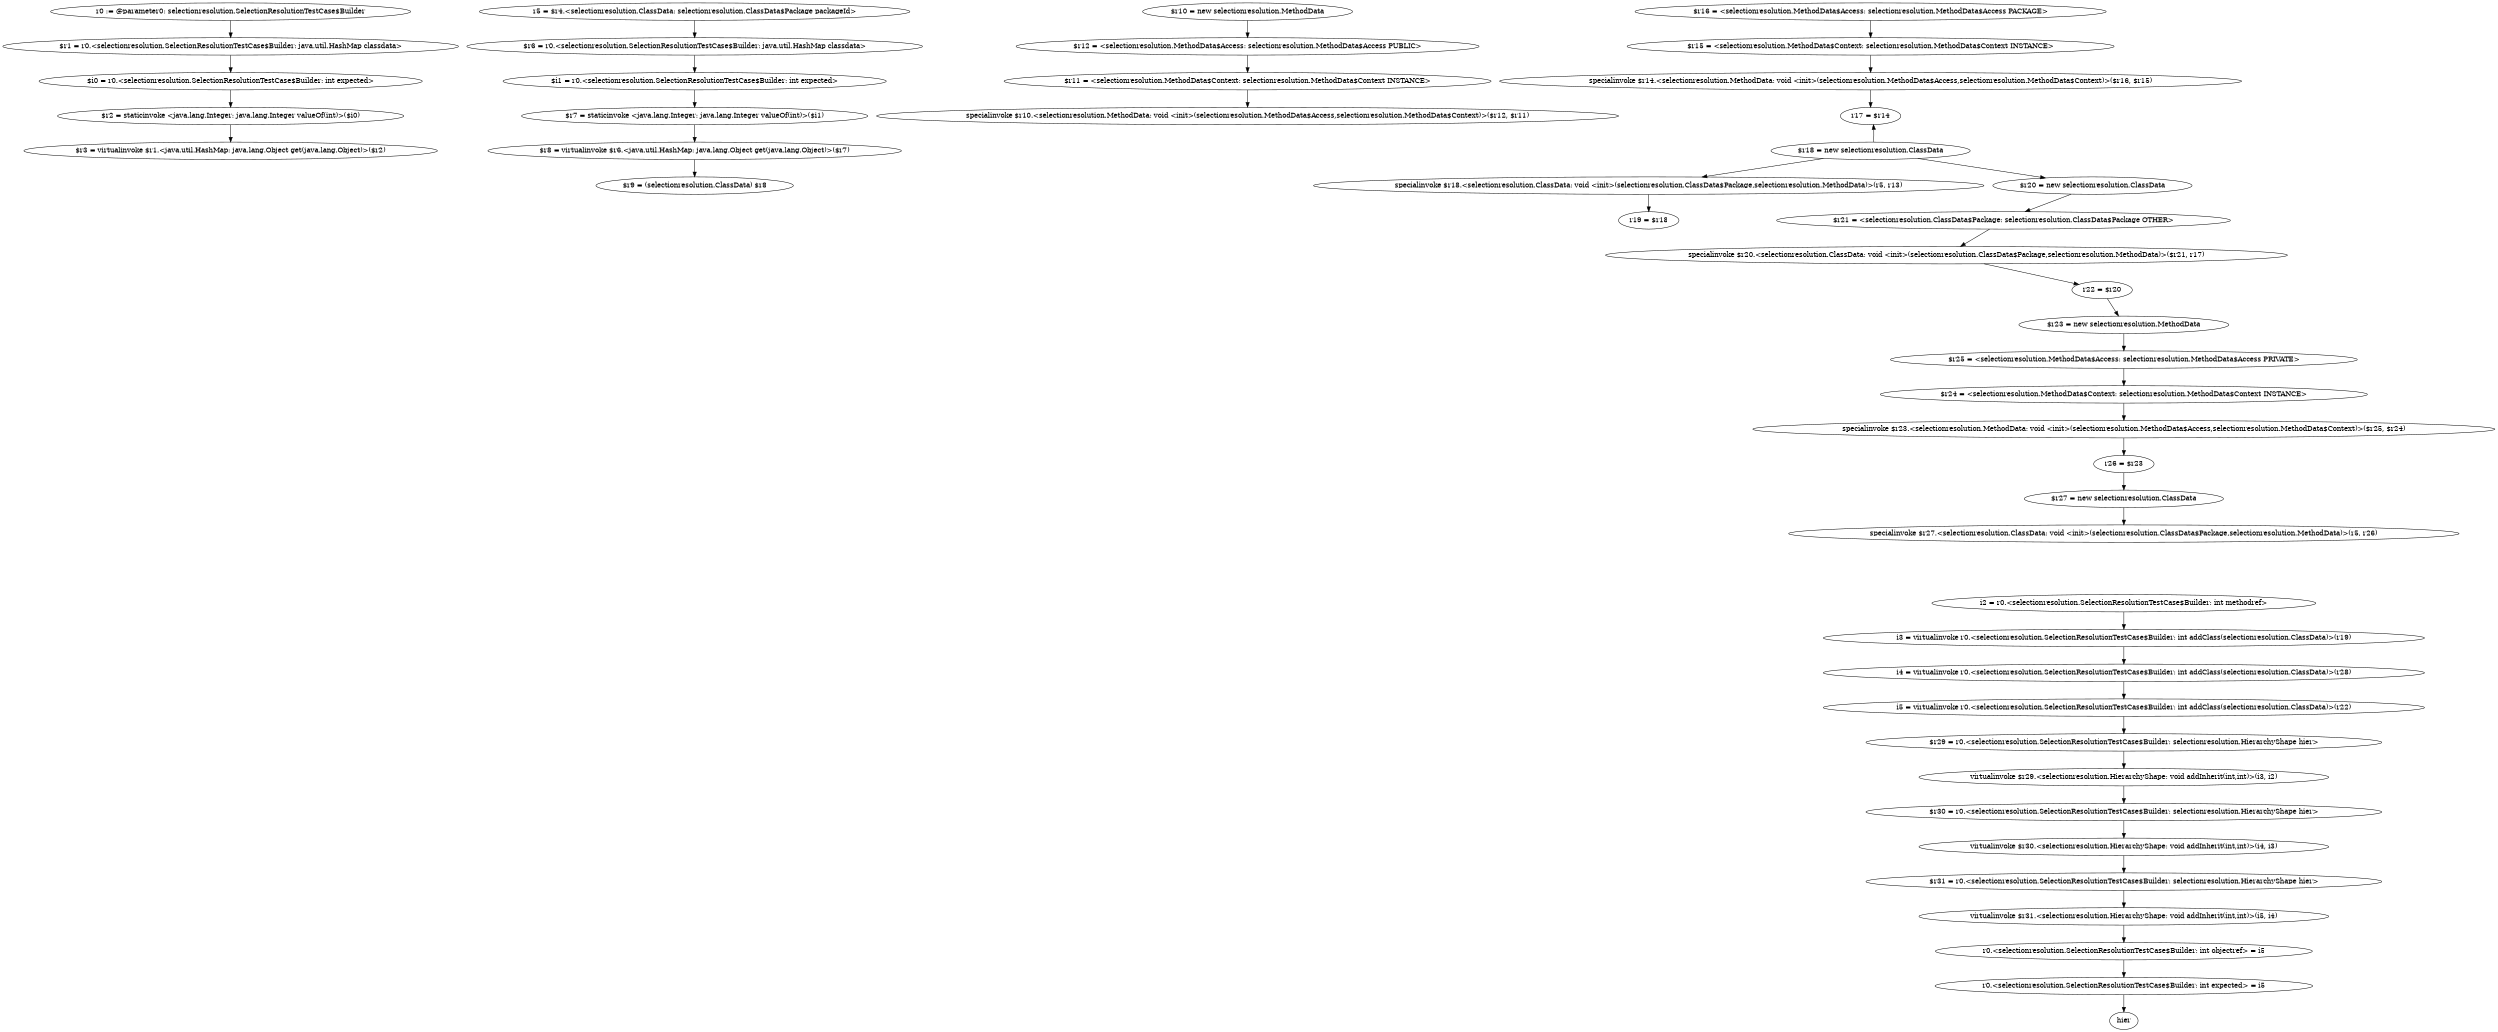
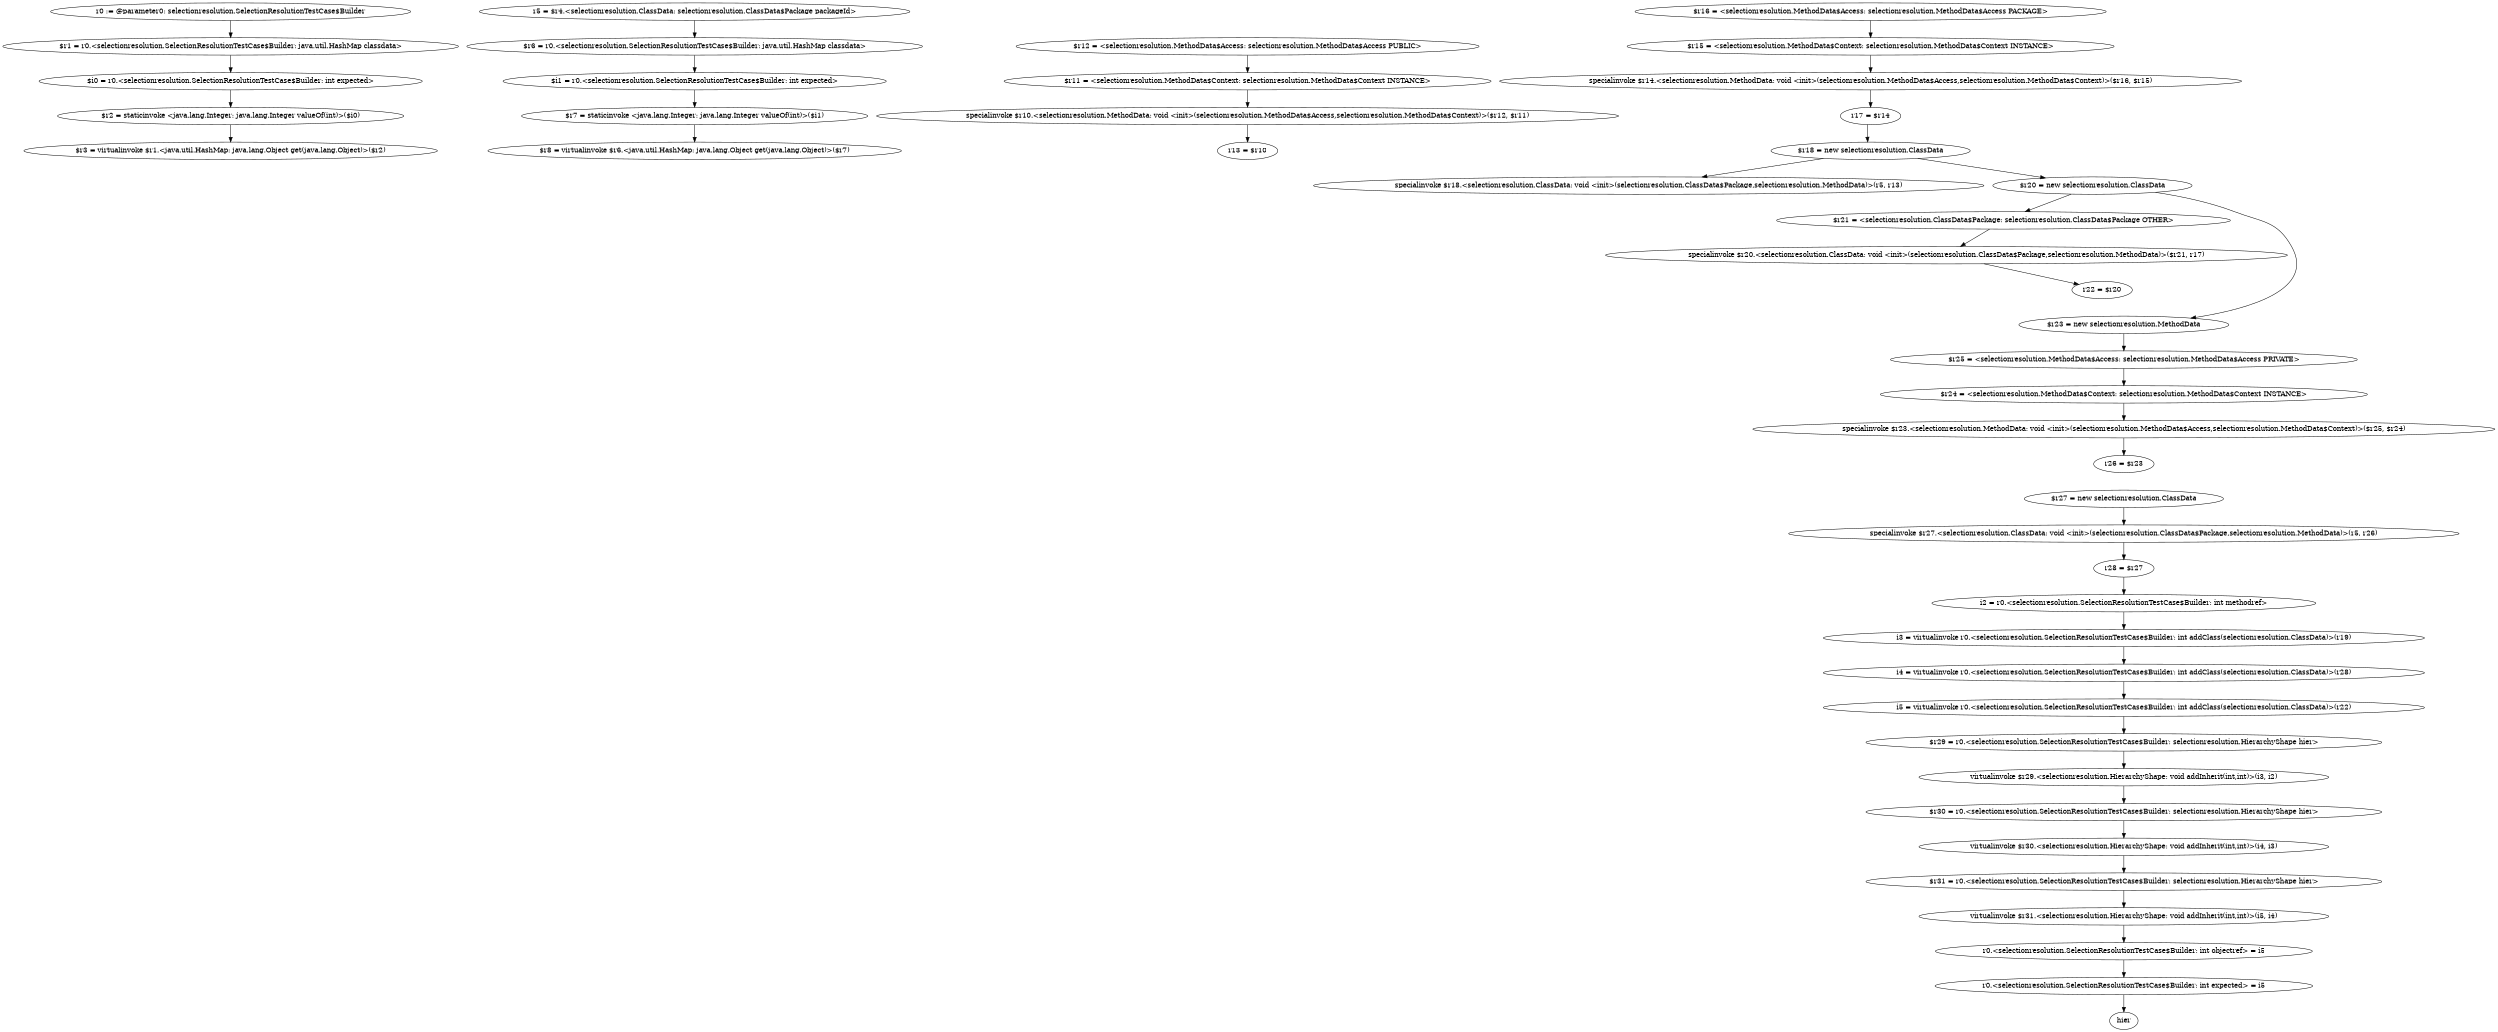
(1248, 12) -> none
(1874, 136) -> (1867, 131)
none -> (1248, 151)
(695, 186) -> none
(1649, 220) -> none
(2112, 305) -> (2289, 242)
(2124, 479) -> none
none -> (2124, 568)
